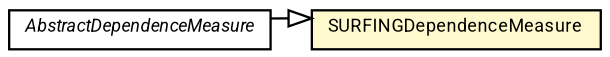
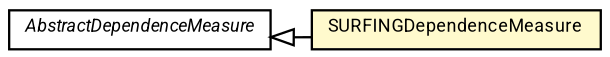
(280, 18) -> (303, 37)
